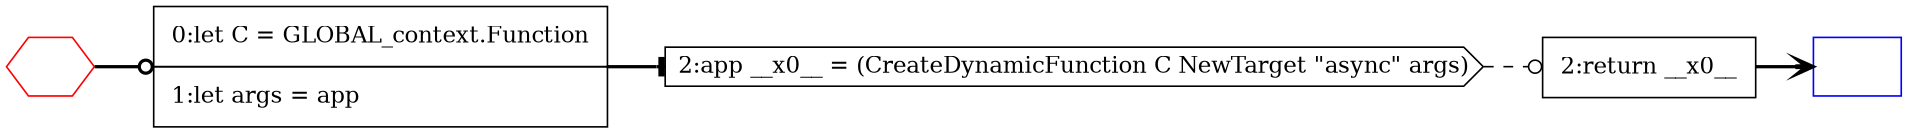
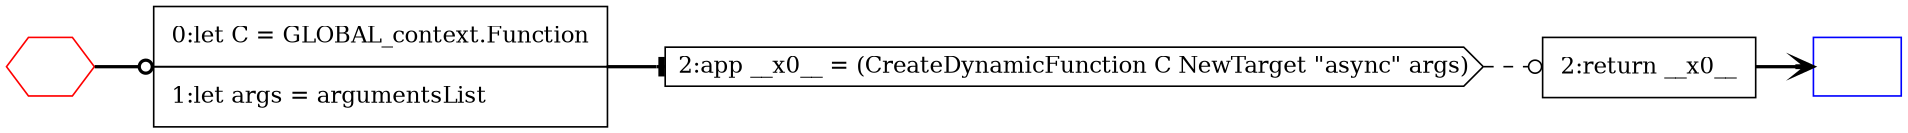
(266, 96) -> (329, 96)
